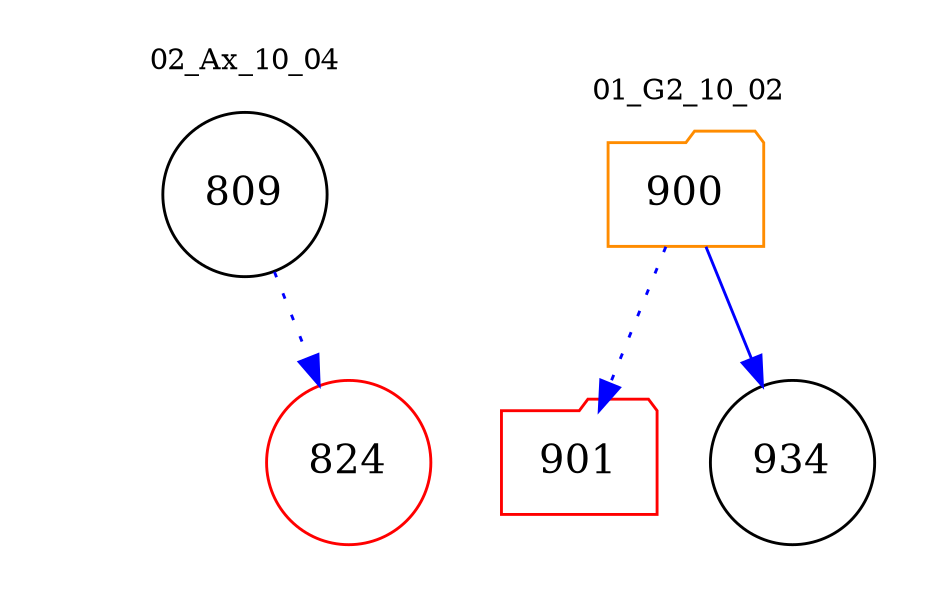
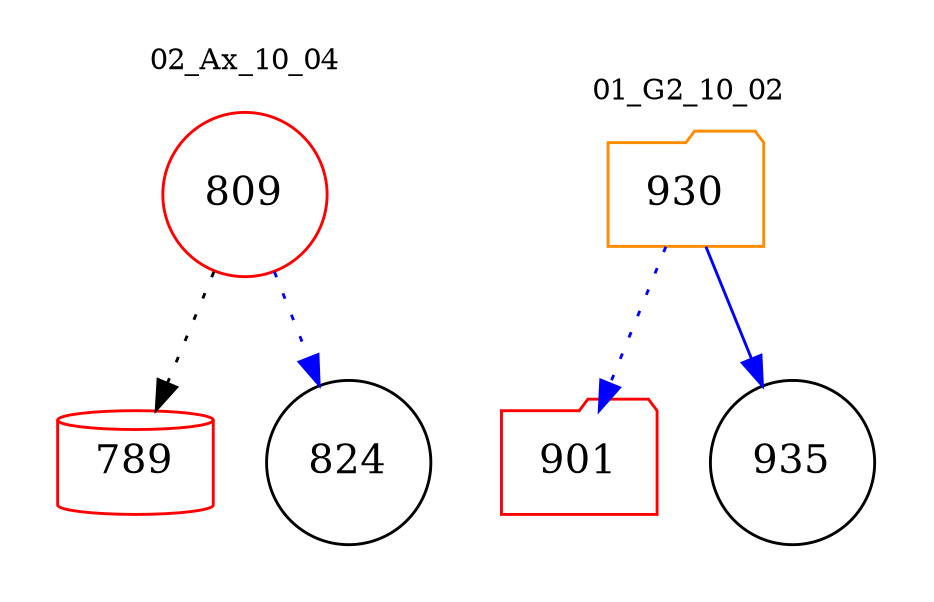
(245, 195) -> (245, 195)
(686, 195) -> (686, 195)
none -> (135, 463)
(349, 463) -> (349, 463)
(793, 463) -> (793, 463)
